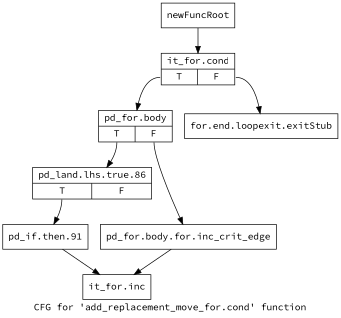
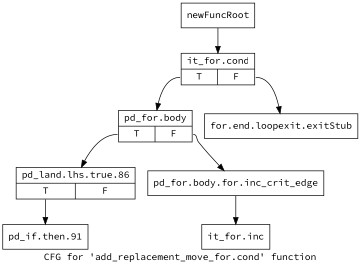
(78, 260) -> none
